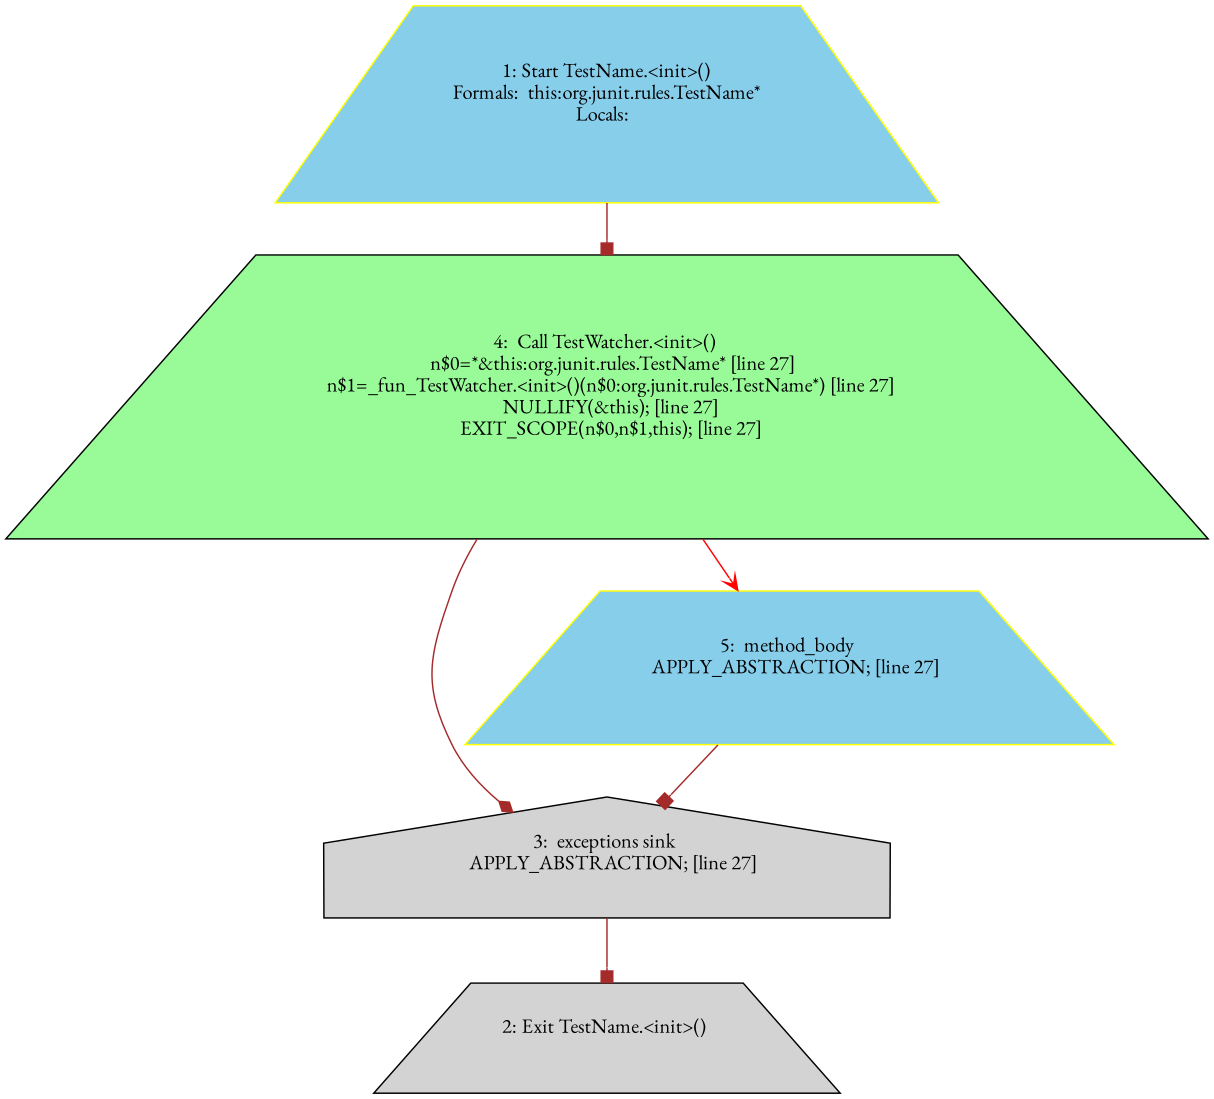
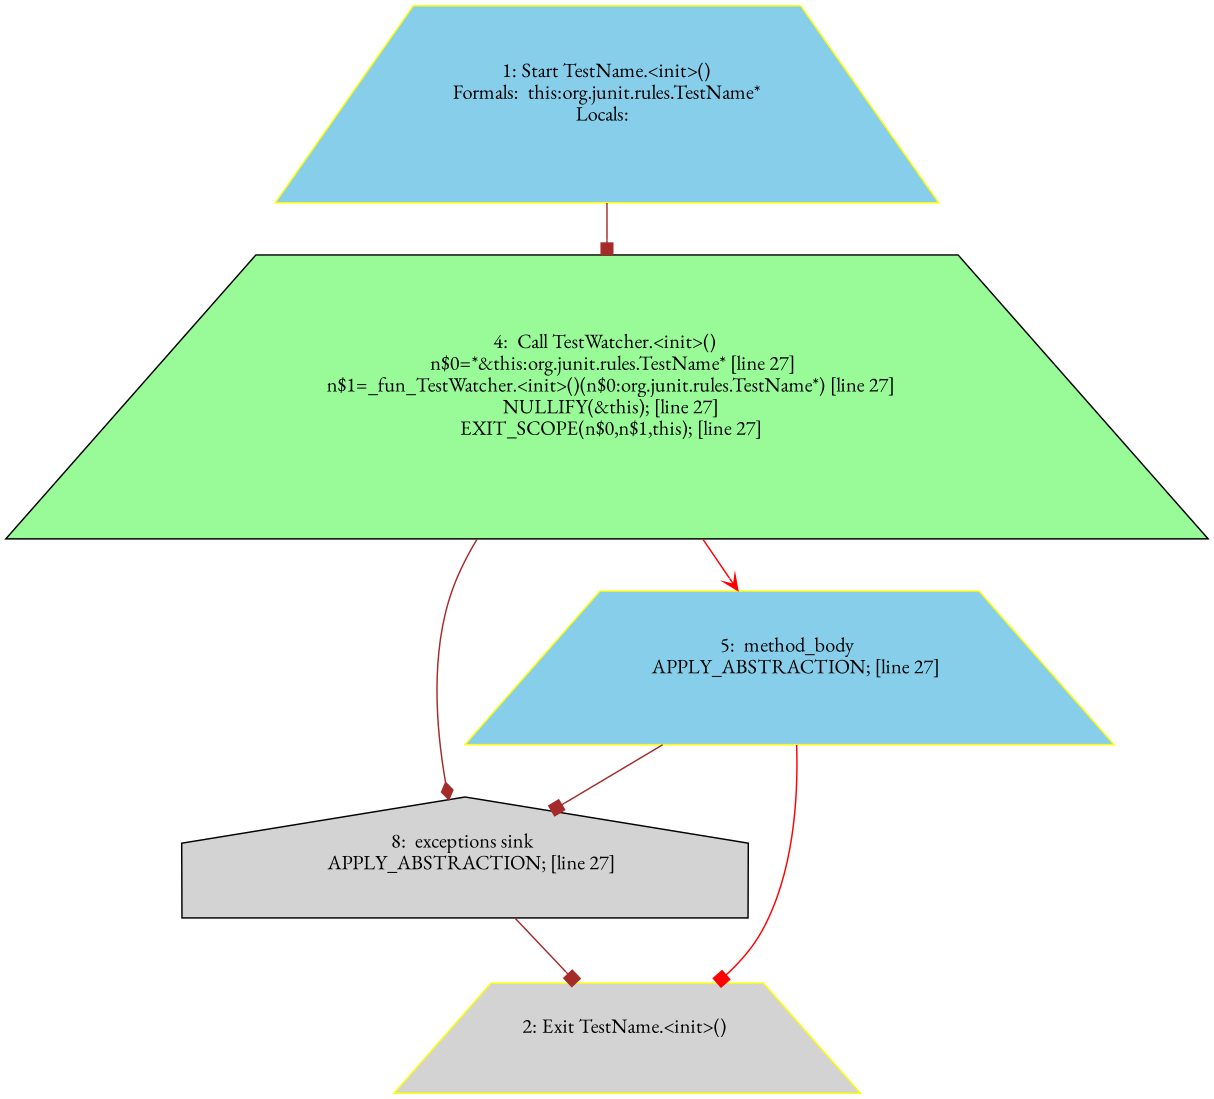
(607, 864) -> (465, 864)
none -> (786, 867)
(607, 1038) -> (627, 1038)
